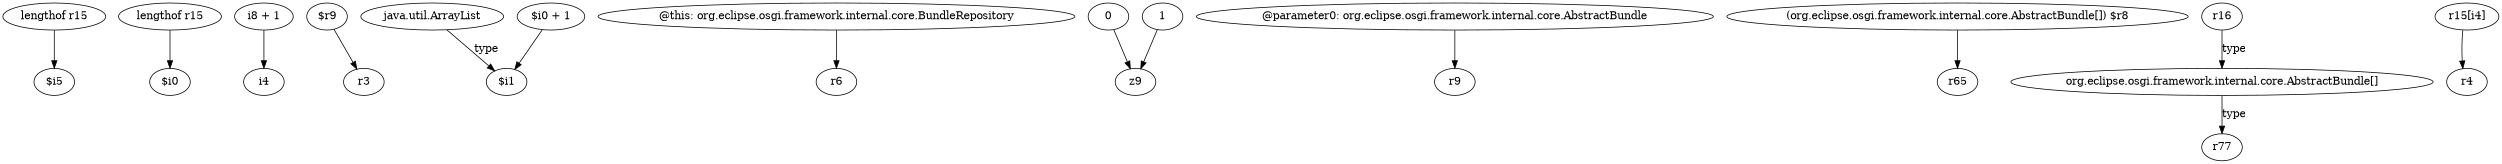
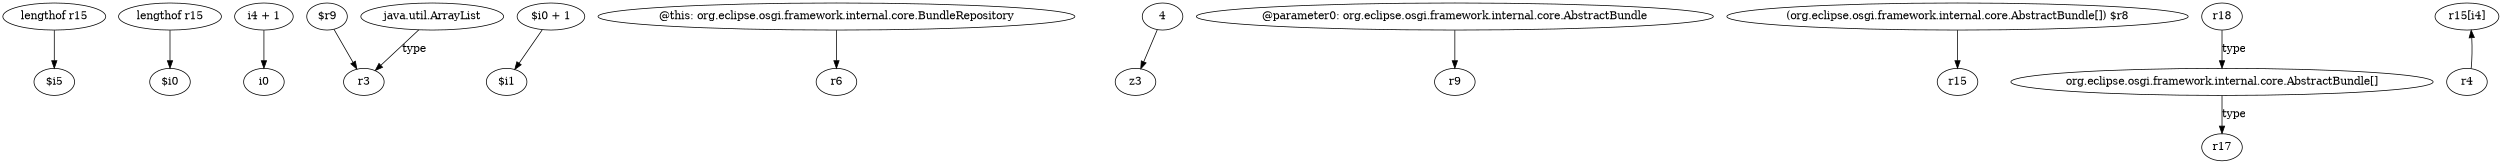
(264, 17) -> (264, 17)
(1108, 17) -> none
(1163, 17) -> (1163, 17)
(2222, 17) -> (2222, 17)
(2462, 46) -> (2472, 53)
(468, 48) -> (400, 48)
(264, 82) -> (264, 82)
(1135, 82) -> (1135, 82)
(1958, 82) -> (1958, 82)
(2222, 147) -> (2222, 147)
